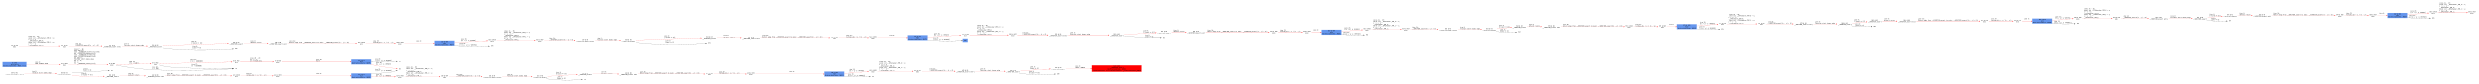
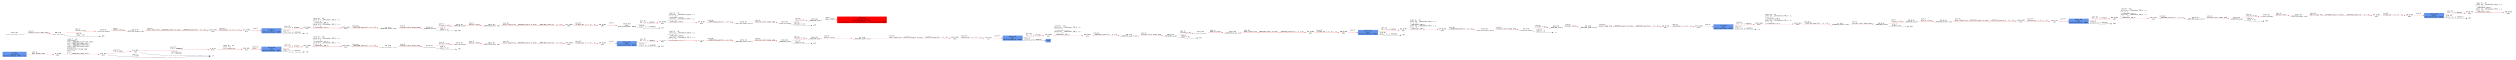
(383, 67) -> (292, 48)
(834, 74) -> (627, 25)
